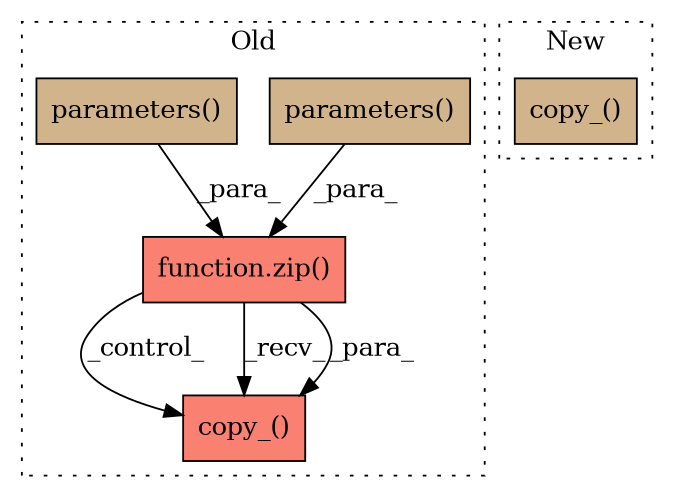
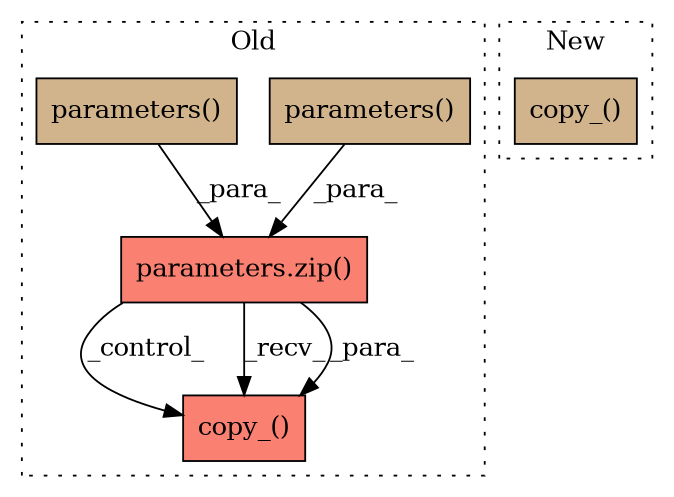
(244, 270) -> (244, 270)
